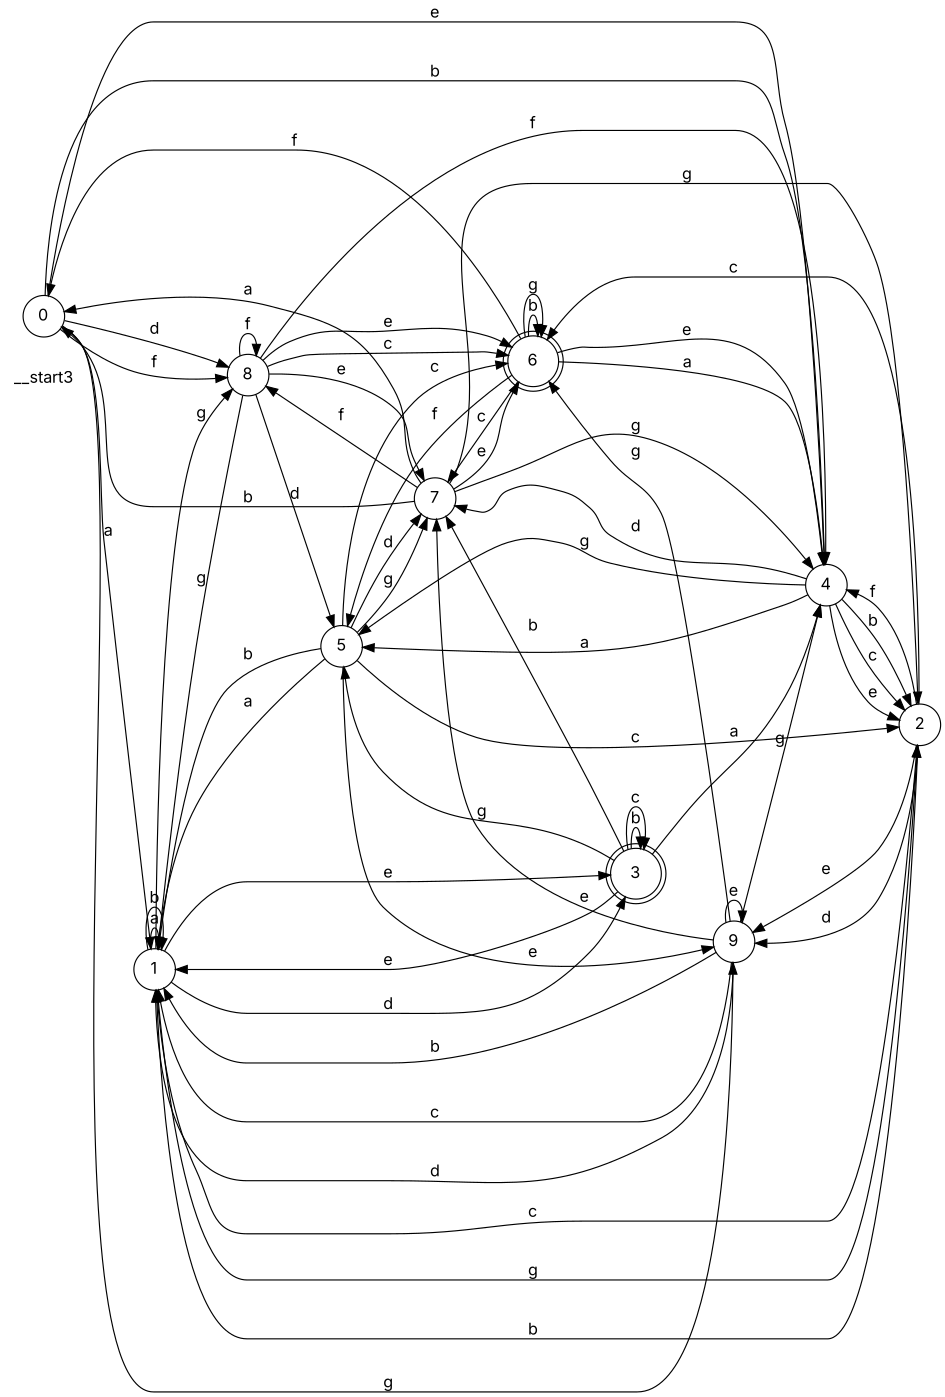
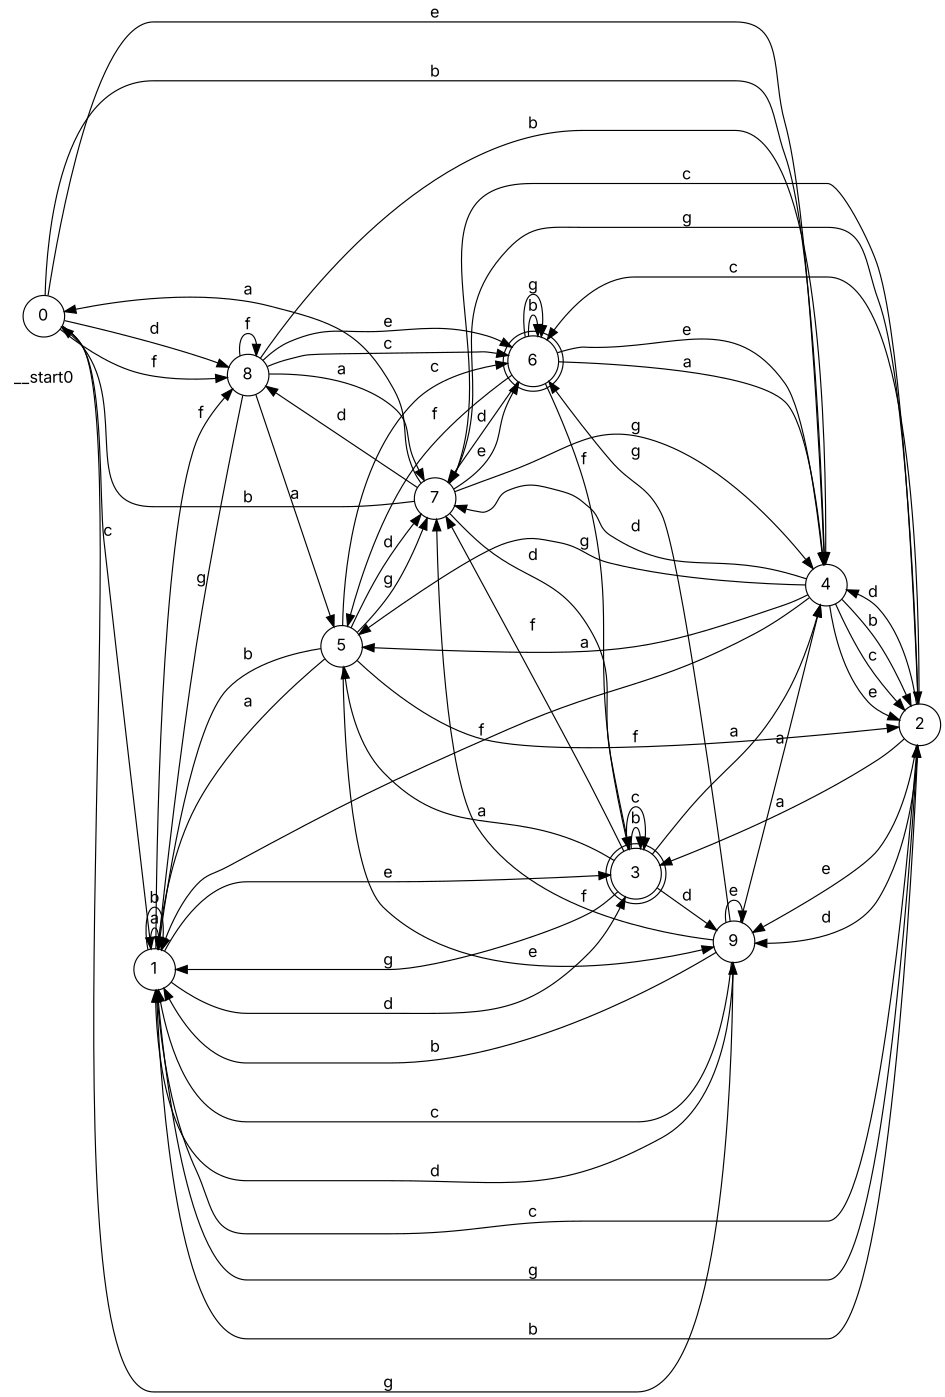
(533, 124) -> (533, 124)
(287, 150) -> (603, 607)
(687, 175) -> (687, 175)
none -> (825, 227)
(342, 370) -> (342, 370)
(44, 379) -> (44, 379)
(201, 414) -> (201, 414)
(342, 416) -> (342, 416)
(482, 417) -> (482, 417)
(295, 495) -> (295, 495)
(108, 531) -> (108, 531)
(873, 593) -> (873, 593)
(533, 626) -> (533, 626)
none -> (597, 643)
(636, 738) -> (636, 738)
(780, 739) -> (780, 739)
none -> (471, 746)
none -> (792, 808)
(482, 812) -> (482, 812)
(585, 897) -> (585, 897)
none -> (682, 906)
(388, 961) -> (388, 961)
